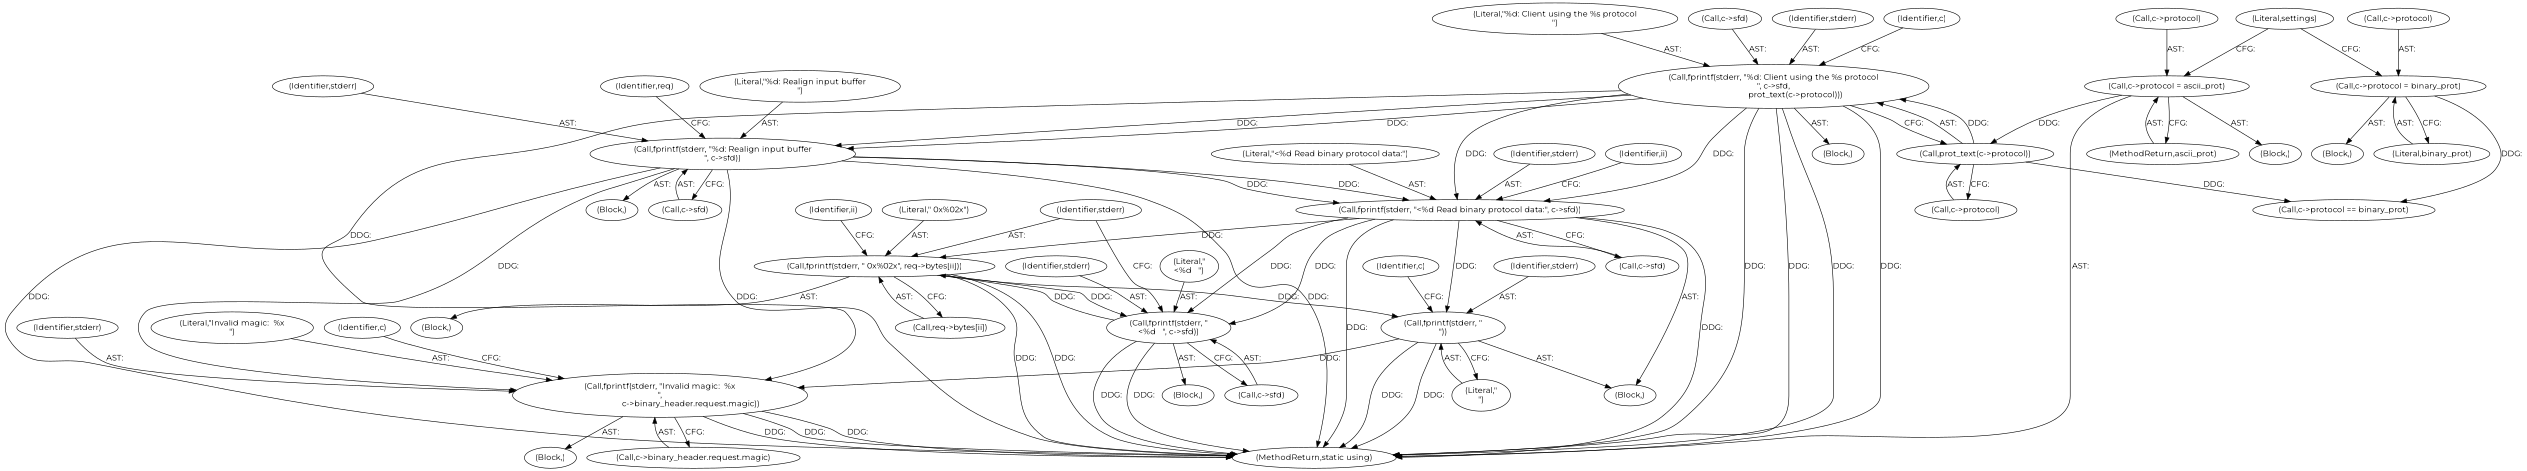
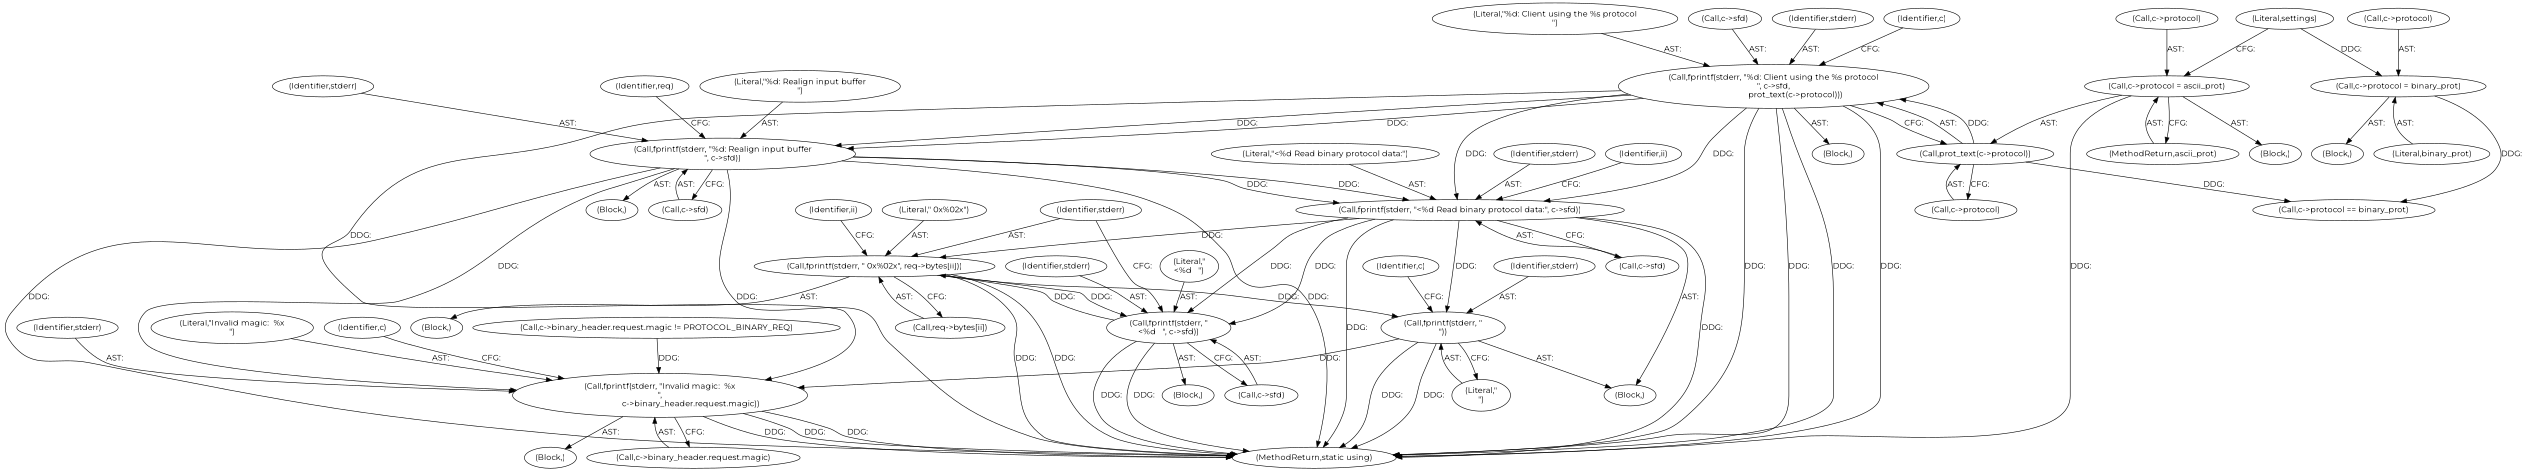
(2352, 49) -> (2352, 49)
(2418, 117) -> none
(2050, 123) -> (2050, 123)
(2082, 266) -> (2082, 266)
none -> (657, 328)
